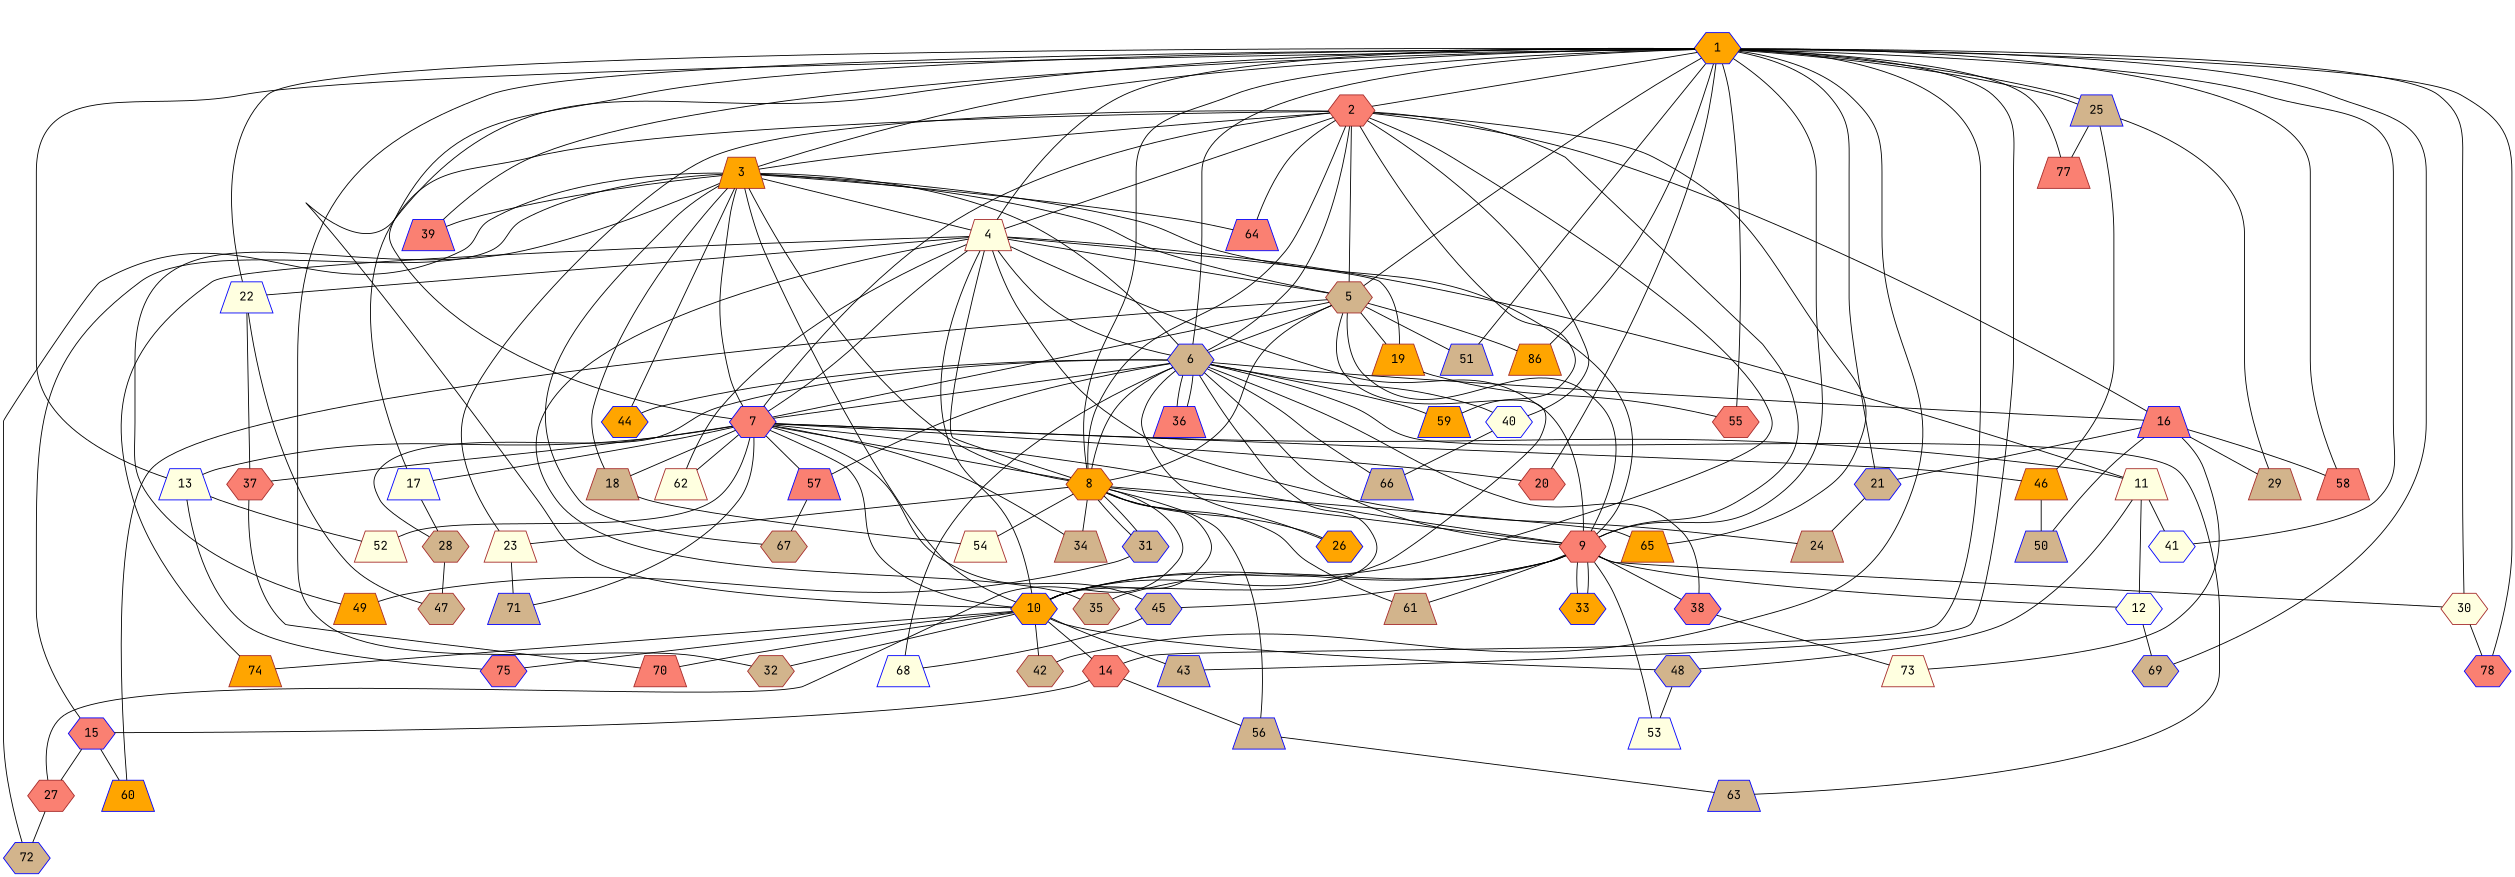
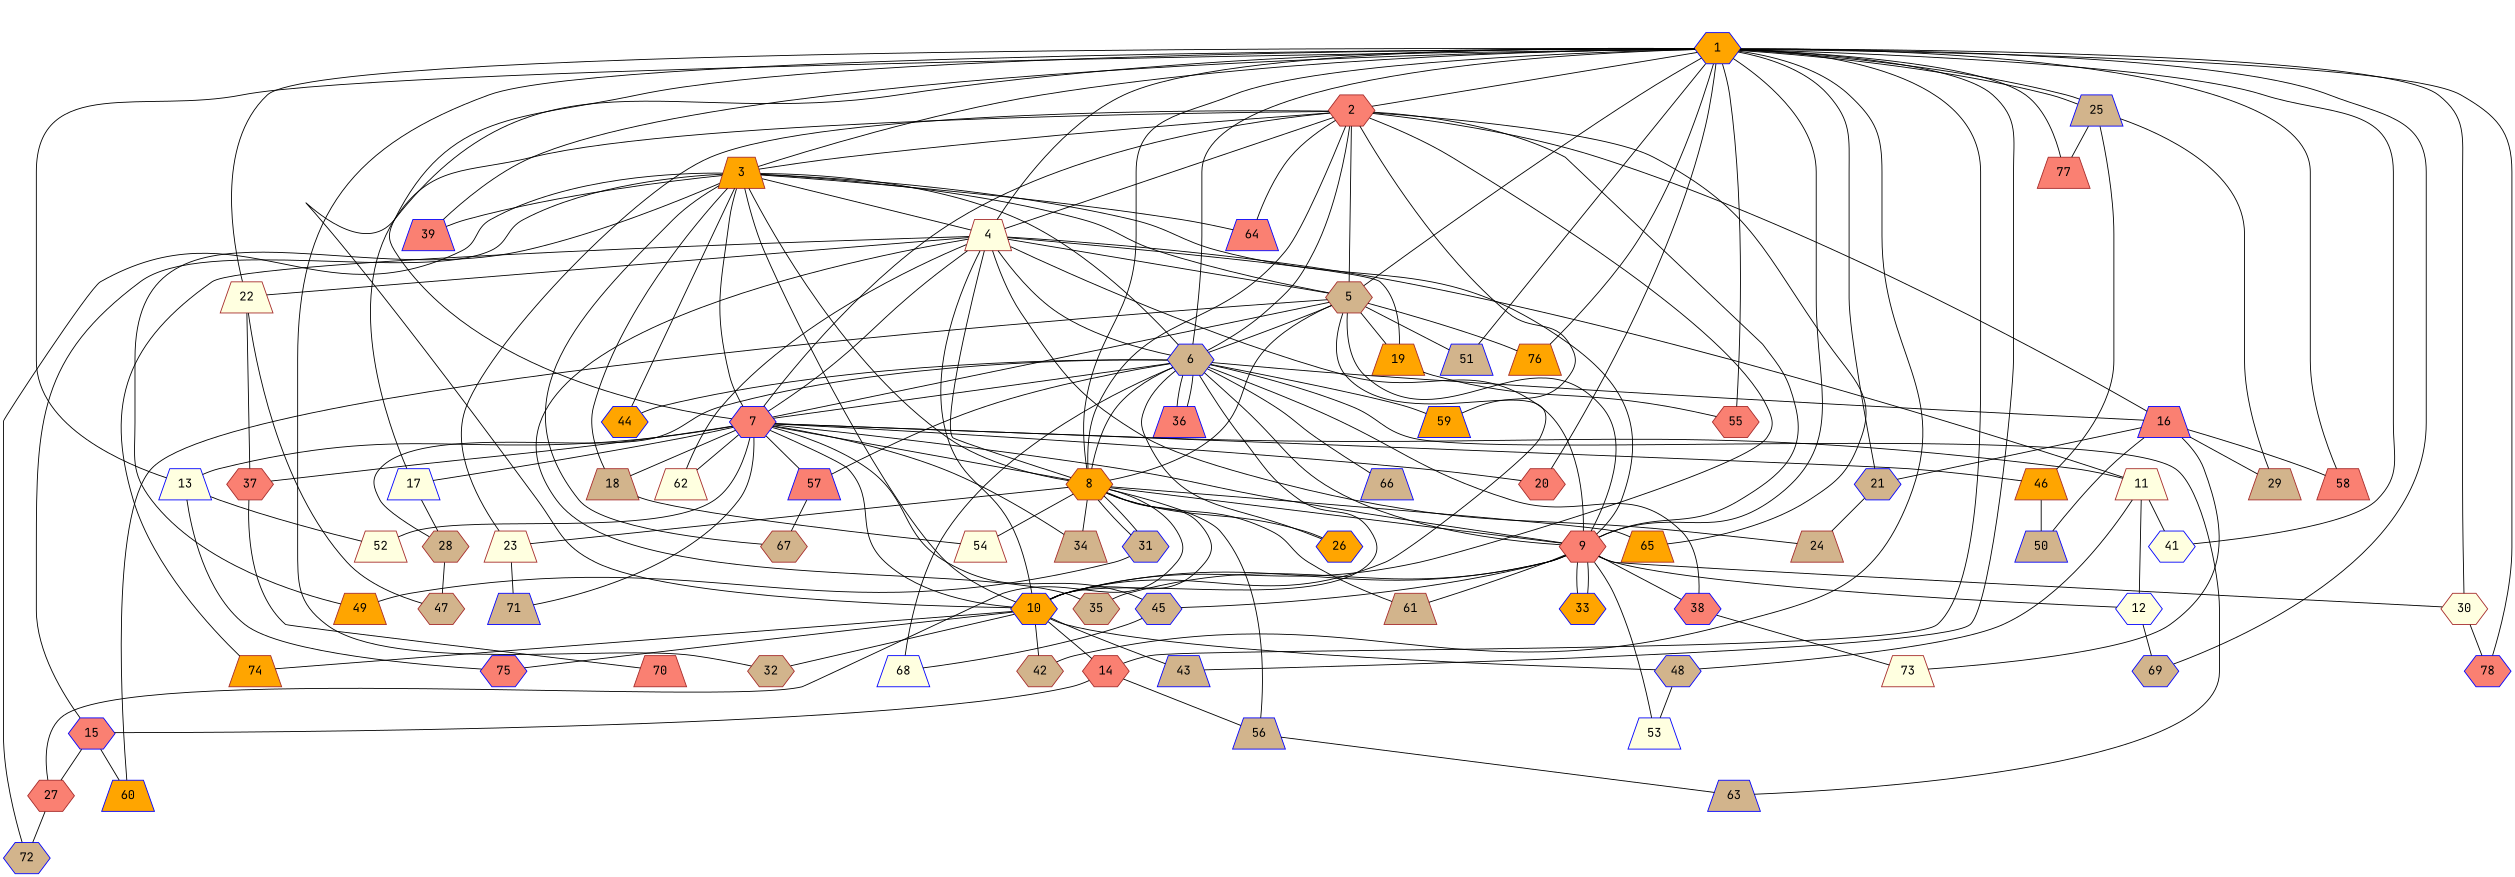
(247, 297) -> (247, 297)
(1535, 360) -> (1535, 360)
(1509, 422) -> none
(846, 638) -> none
